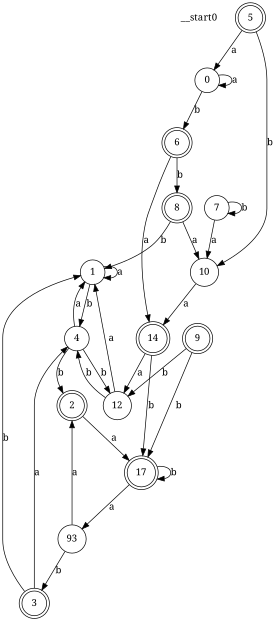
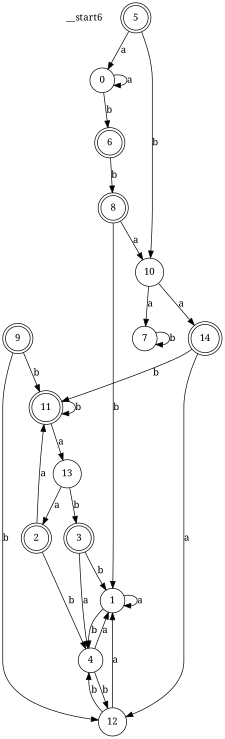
(199, 18) -> (84, 18)
(144, 234) -> none
(211, 236) -> (147, 303)
(58, 366) -> (63, 597)
(141, 473) -> (46, 408)
(72, 539) -> (67, 474)
